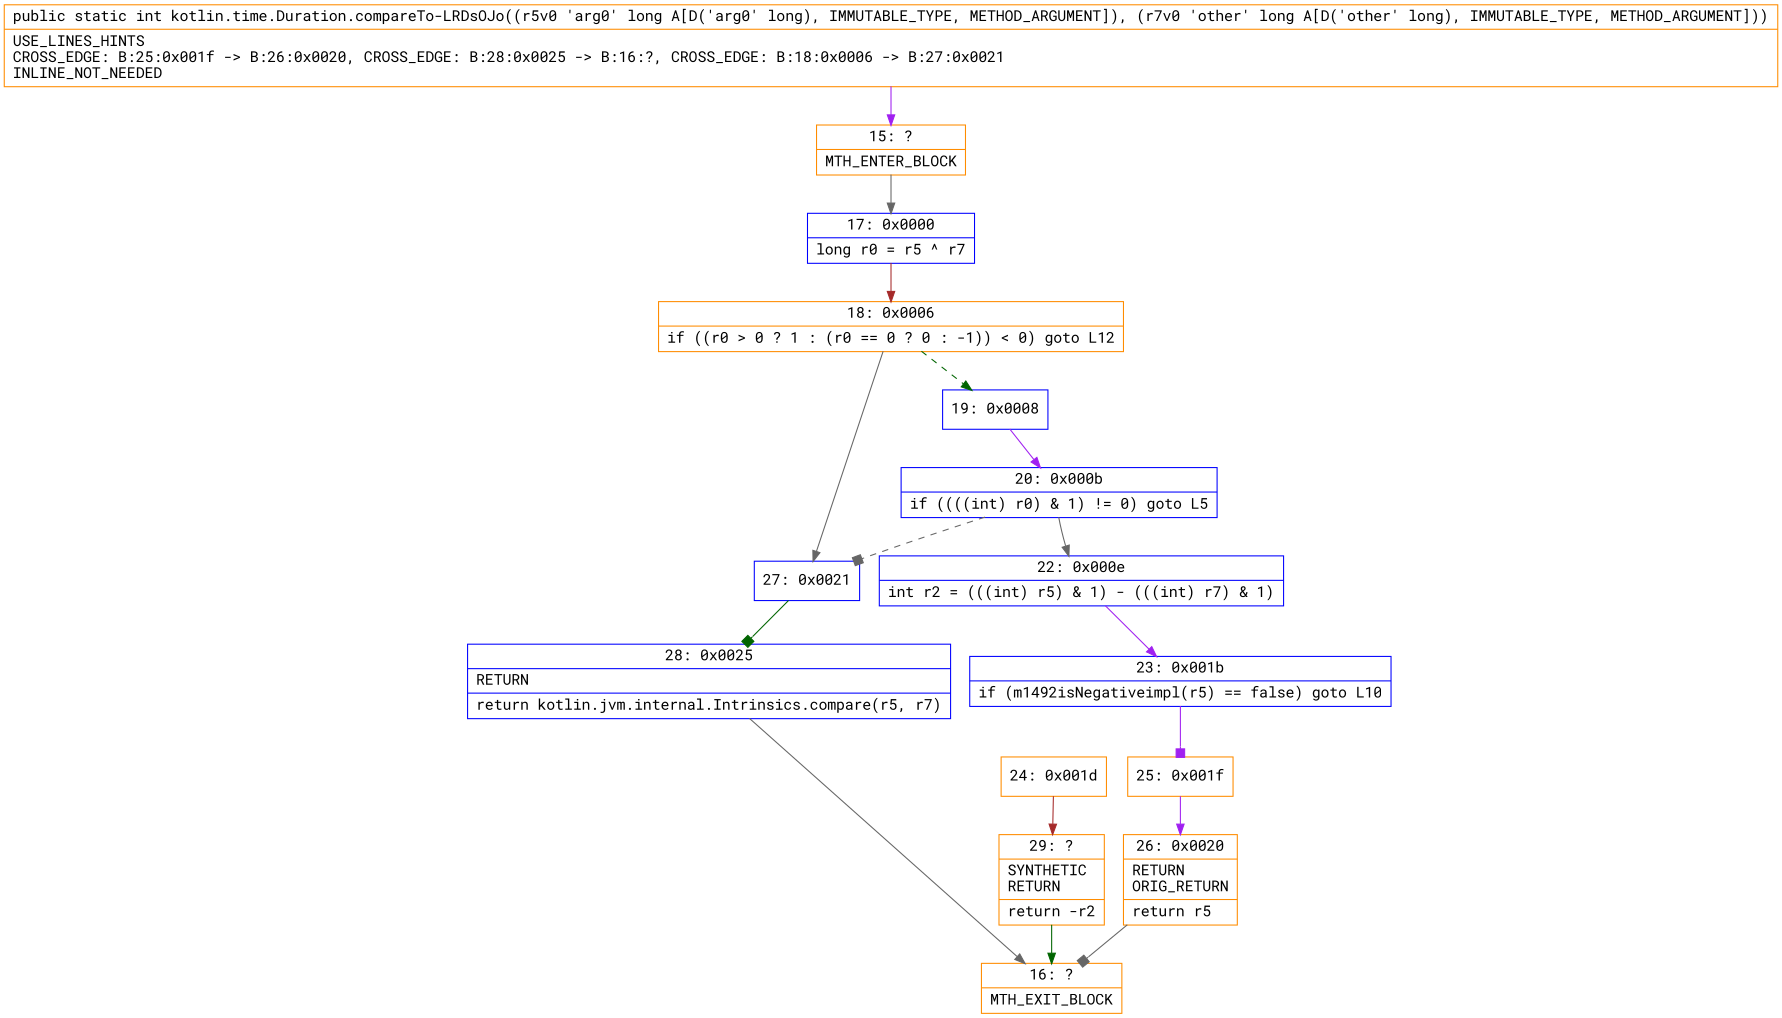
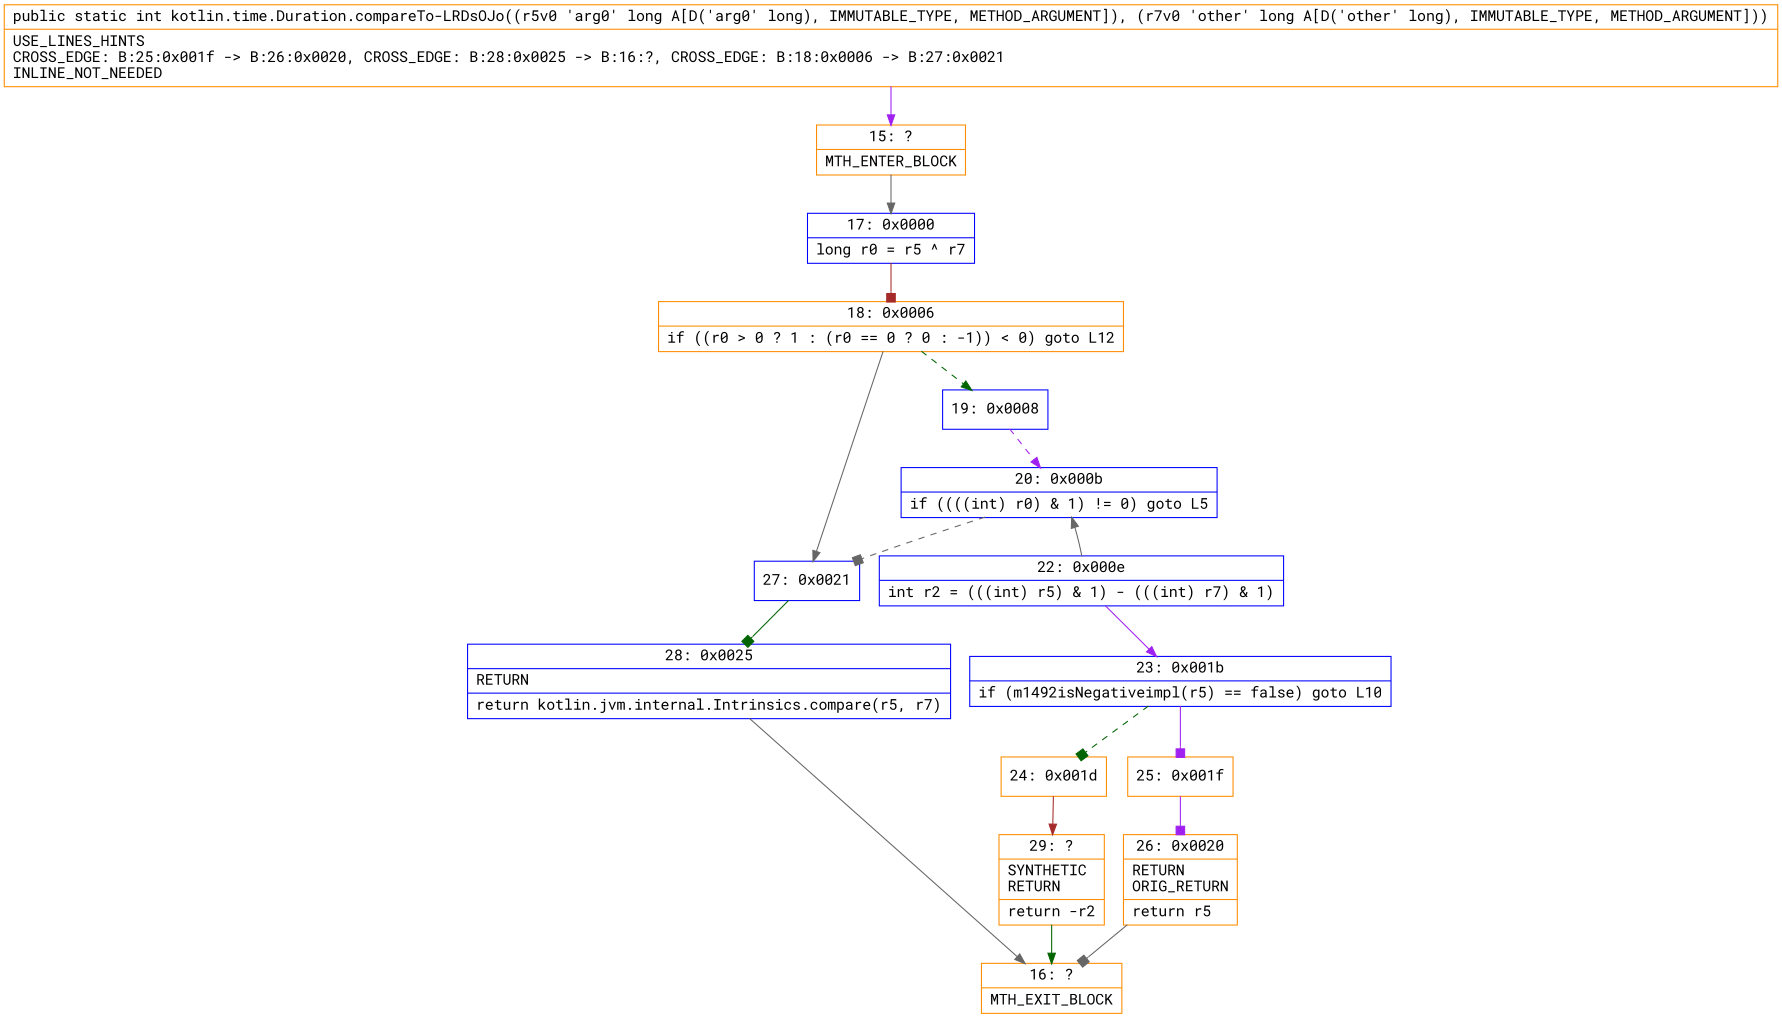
(891, 277) -> (891, 277)
(1022, 444) -> (1022, 444)
(1062, 532) -> (1079, 542)
none -> (1118, 728)
(1180, 810) -> (1180, 810)
